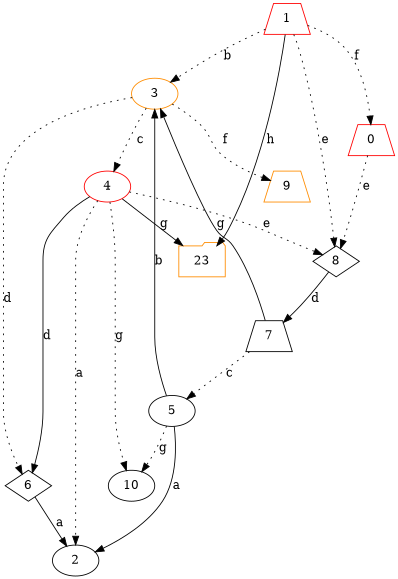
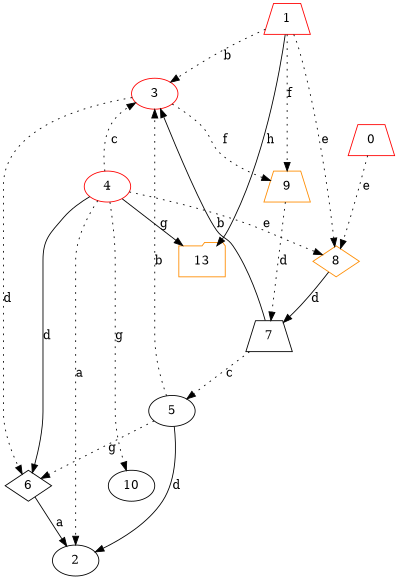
(353, 60) -> (287, 98)
(155, 94) -> (155, 94)
(131, 135) -> (107, 135)
(221, 224) -> (221, 224)
none -> (279, 257)
(155, 258) -> (155, 258)
(202, 261) -> (202, 261)
(336, 261) -> (336, 261)
(158, 446) -> (102, 448)
(177, 486) -> (177, 486)
